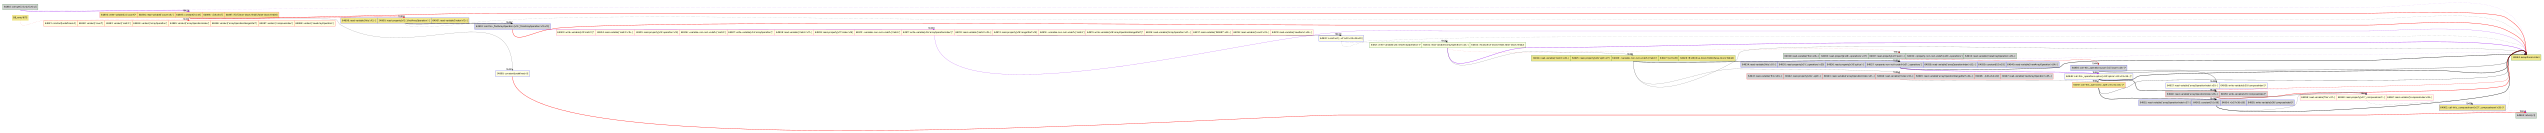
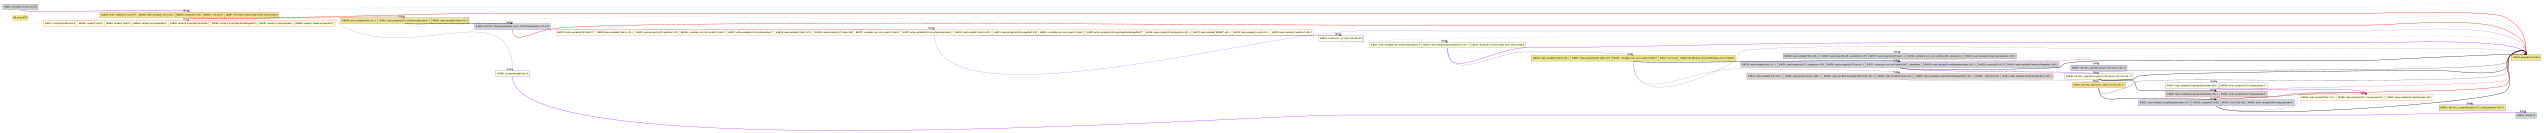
(2159, 72) -> (2159, 72)
(2291, 90) -> (2291, 90)
(1512, 115) -> (1512, 115)
